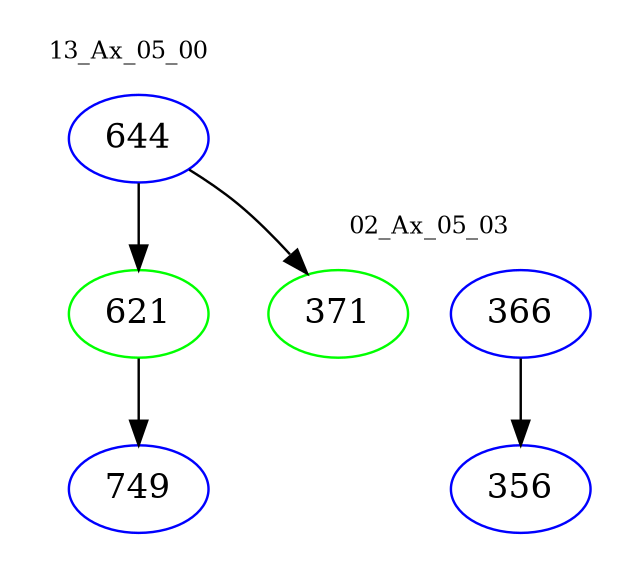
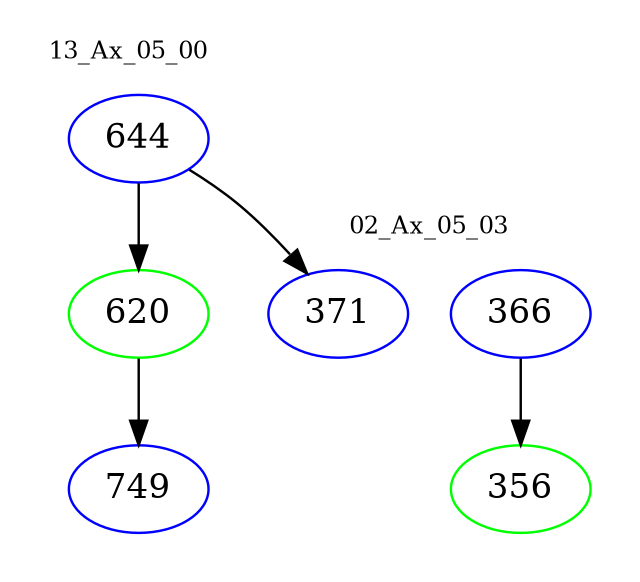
(139, 314) -> (139, 314)
(338, 314) -> (338, 314)
(521, 489) -> (521, 489)
